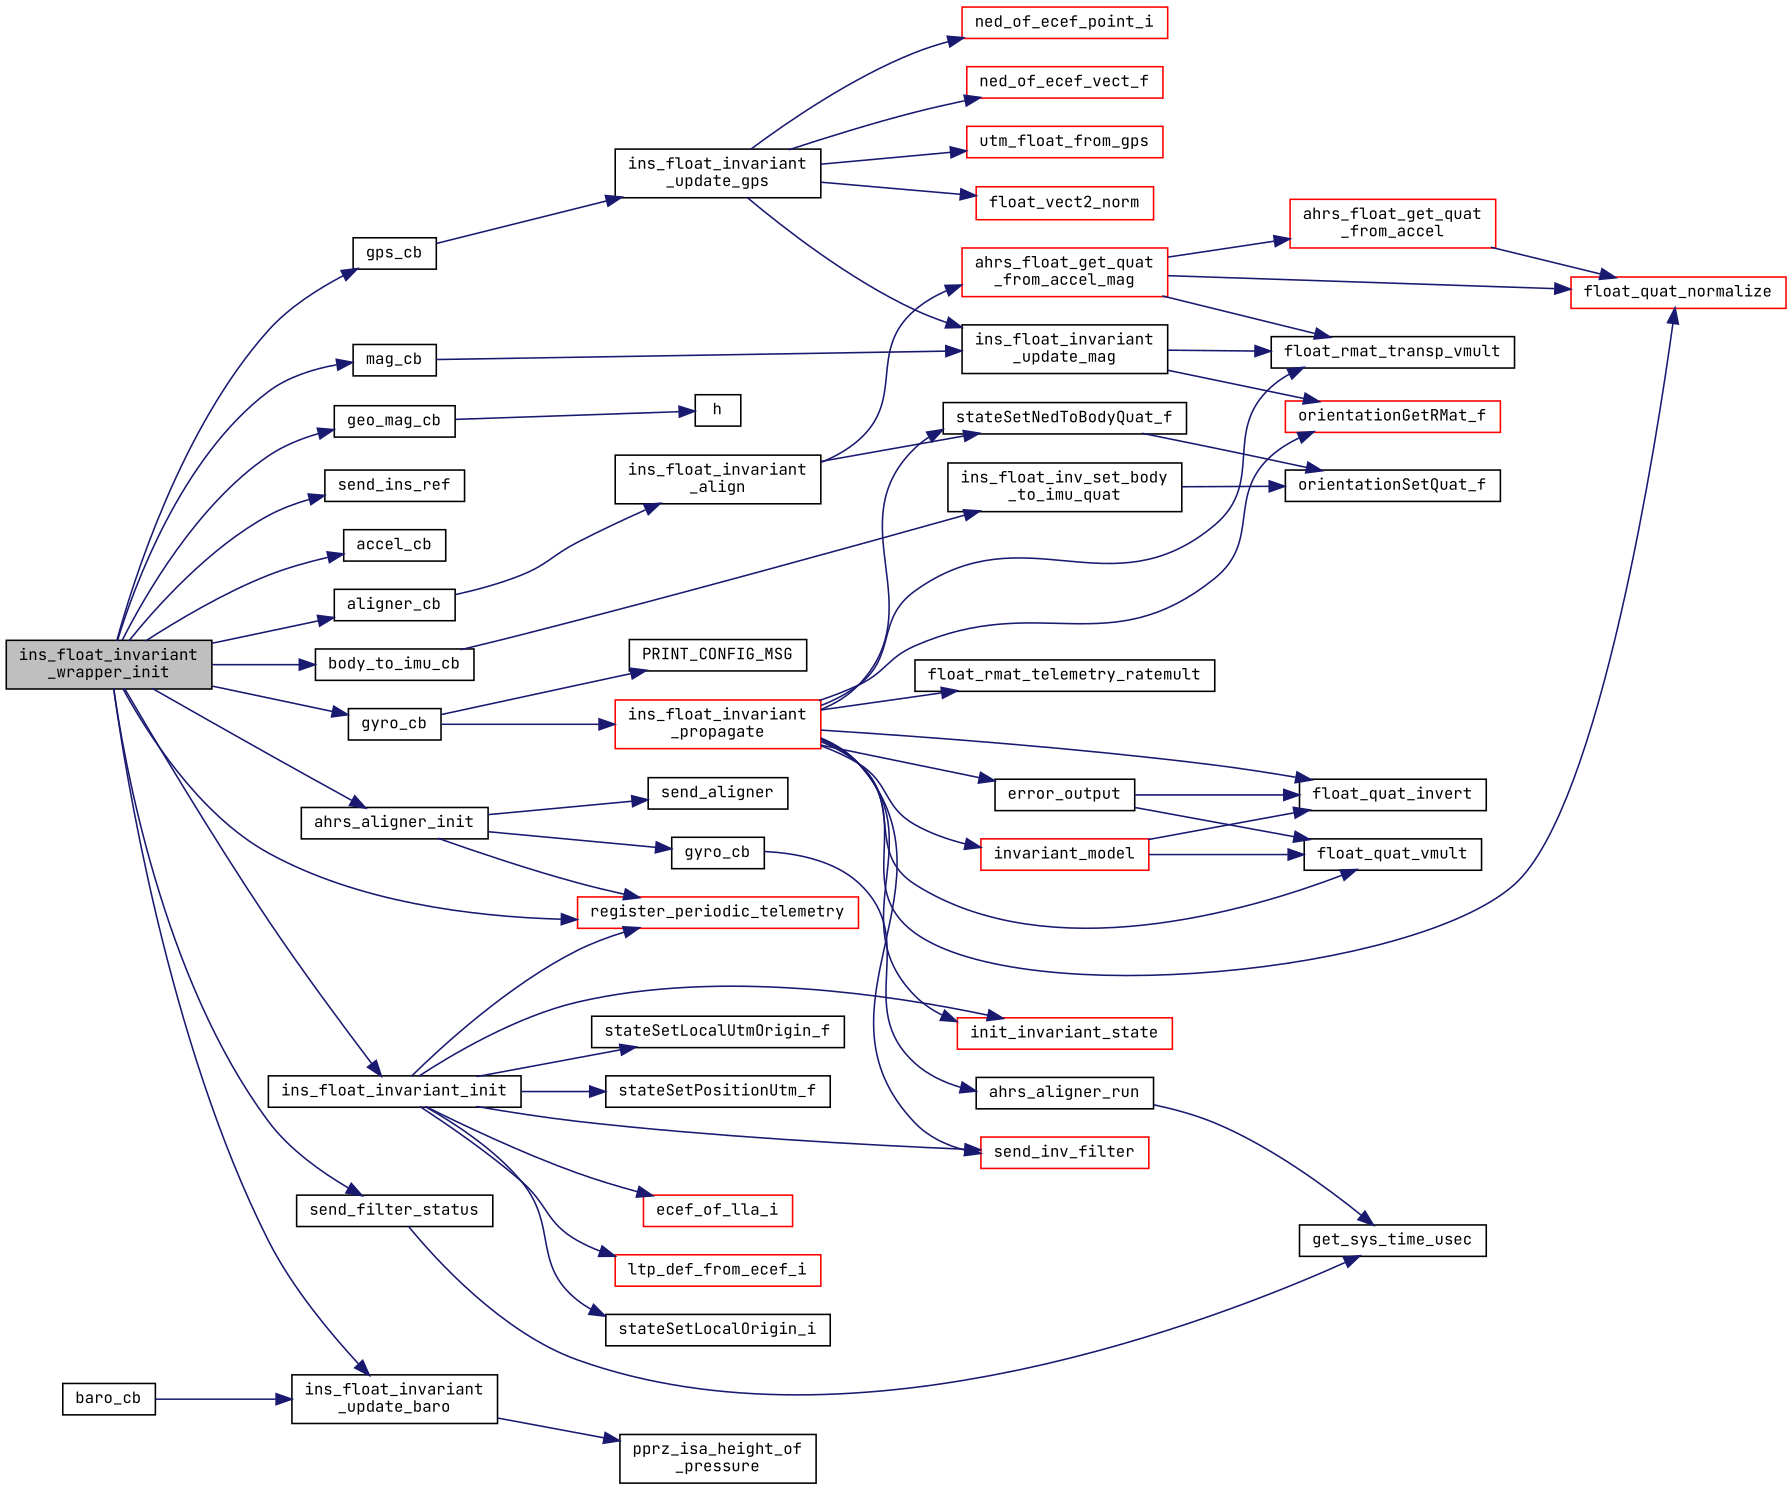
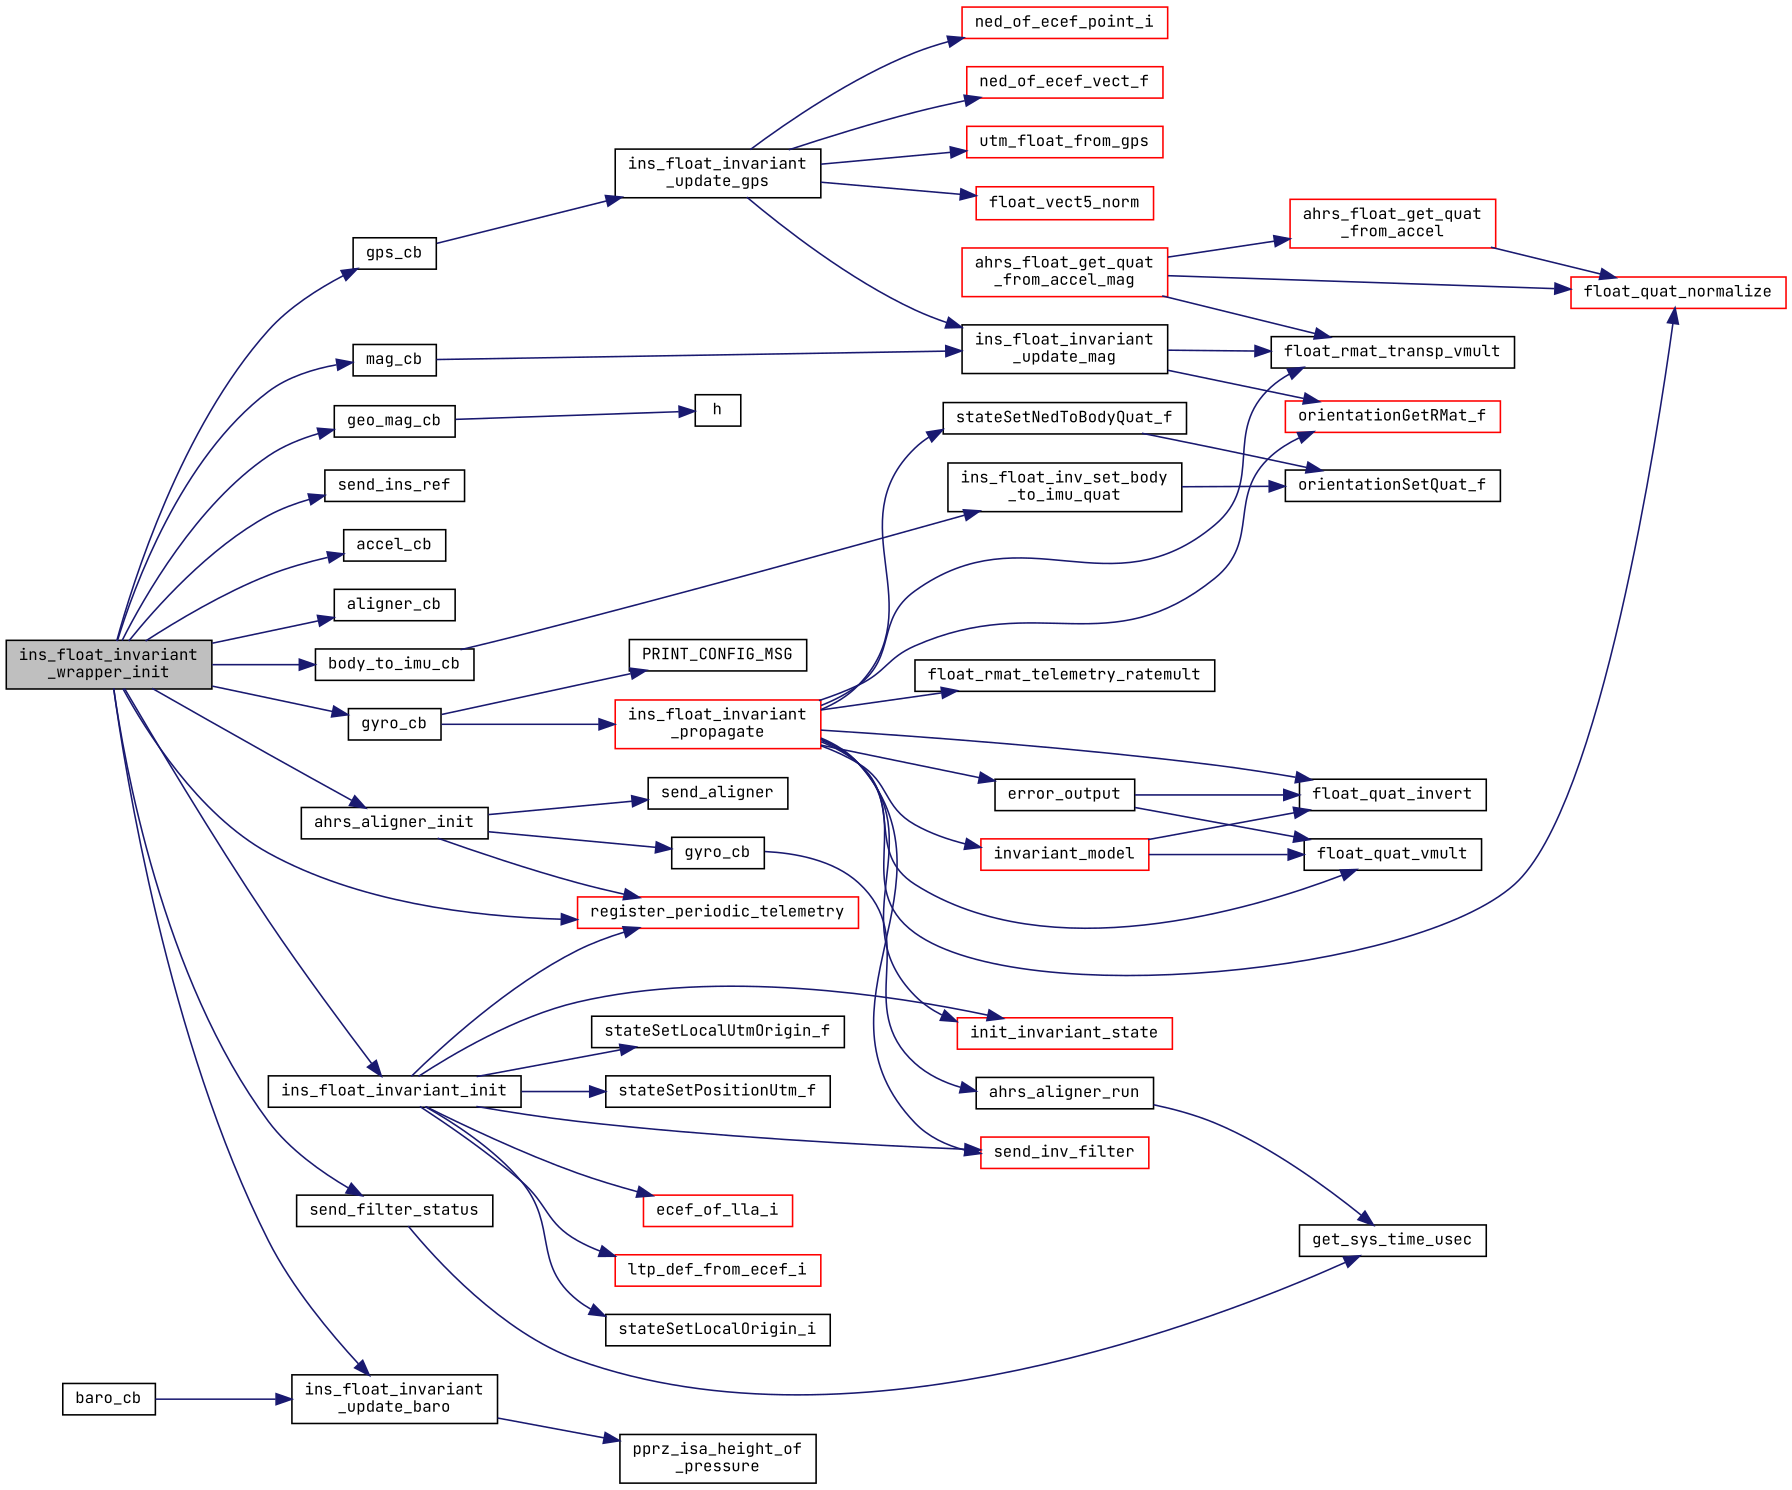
(1065, 203) -> (1065, 203)
(718, 479) -> none
